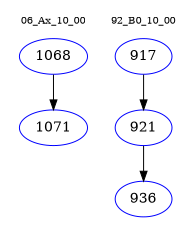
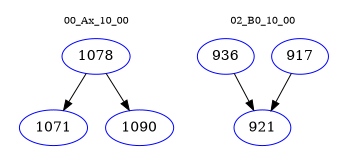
(53, 21) -> (97, 21)
(144, 21) -> (263, 21)
(53, 56) -> (96, 56)
none -> (140, 128)
(144, 159) -> (242, 87)
